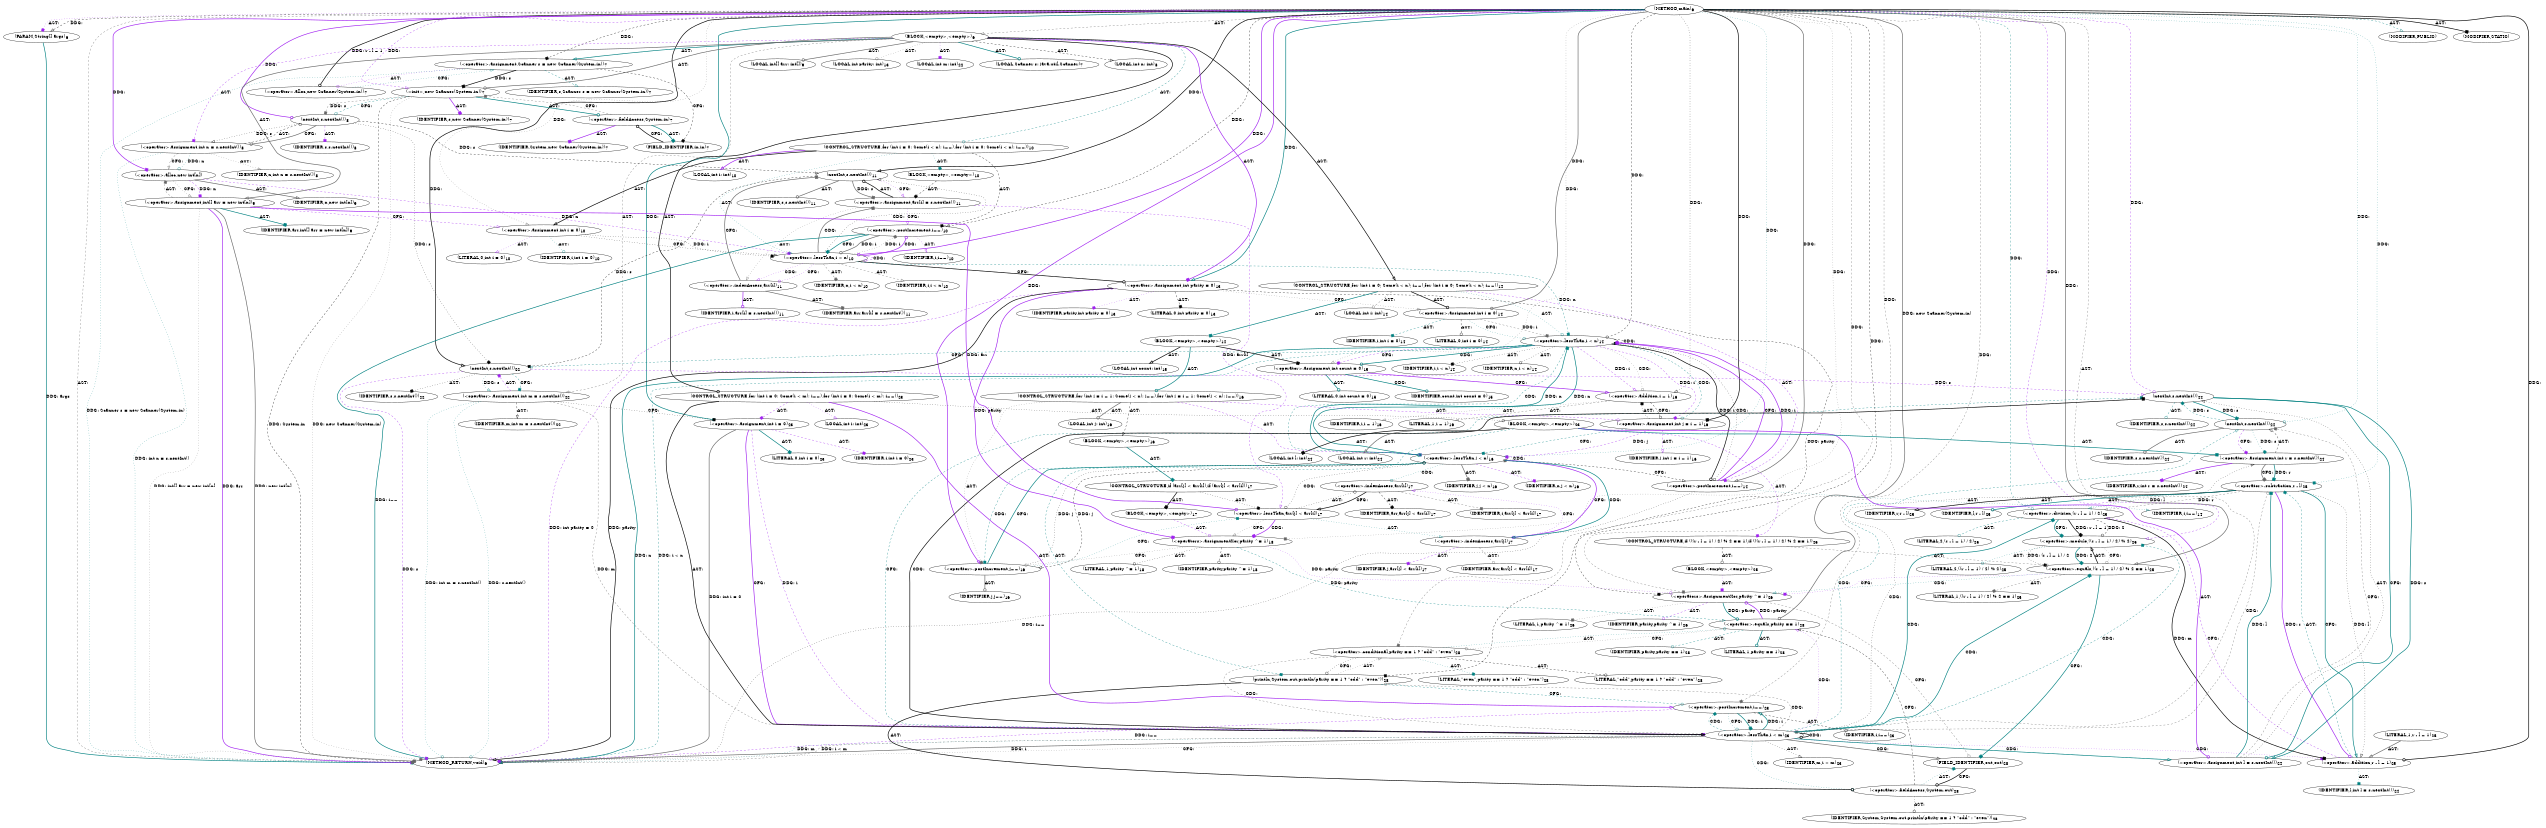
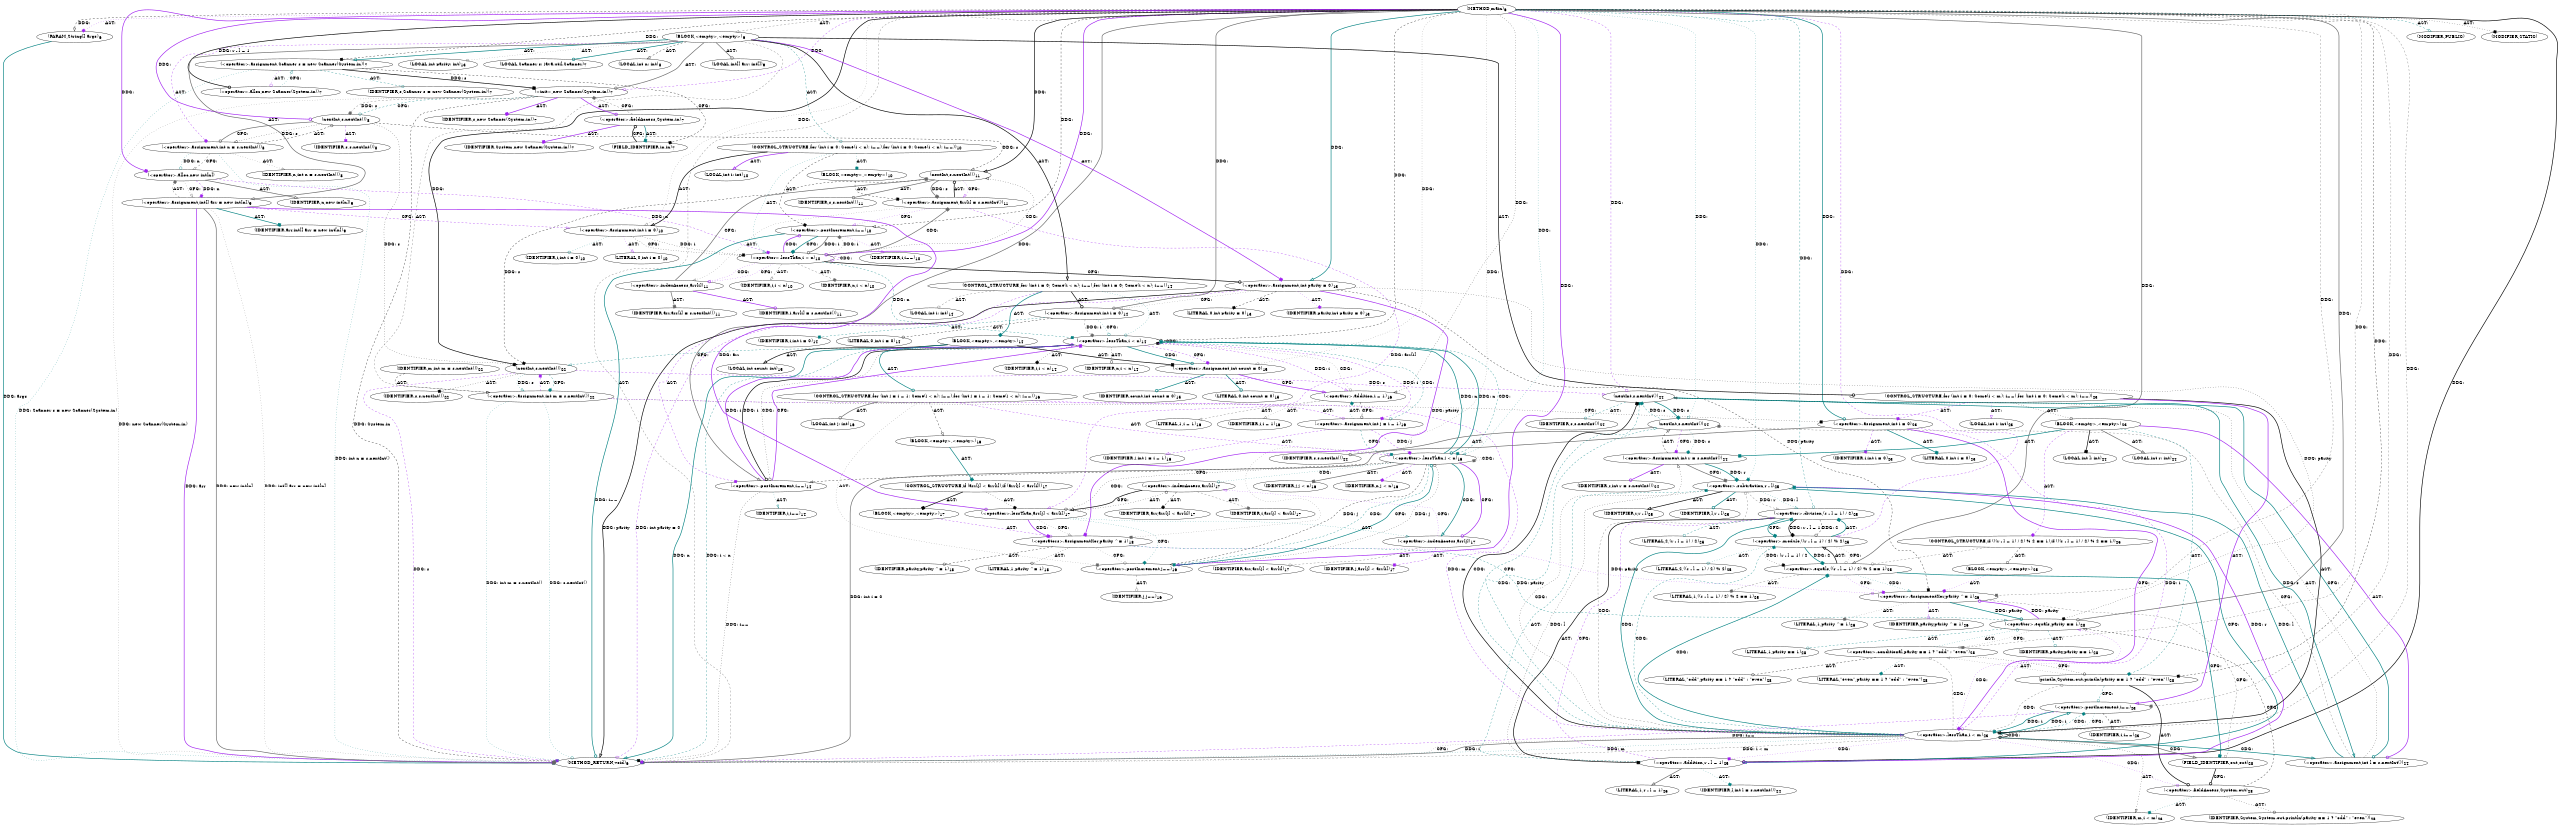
(2085, 13) -> (2005, 12)
(940, 65) -> none
(560, 78) -> (361, 78)
(536, 106) -> (597, 108)
(1738, 212) -> none
(1937, 314) -> (2346, 314)
(2088, 369) -> (2414, 369)
(1401, 383) -> (1191, 383)
none -> (1986, 388)
(517, 409) -> (433, 388)
(1643, 411) -> (1350, 412)
(2198, 470) -> (1648, 472)
none -> (1844, 531)
(1132, 538) -> (1126, 527)
(985, 582) -> (1137, 582)
(1760, 637) -> (1907, 638)
(2183, 638) -> (1568, 638)
(744, 713) -> (1414, 414)
(2386, 748) -> (1668, 776)
(1936, 776) -> (2173, 804)
(1788, 782) -> (2074, 754)
